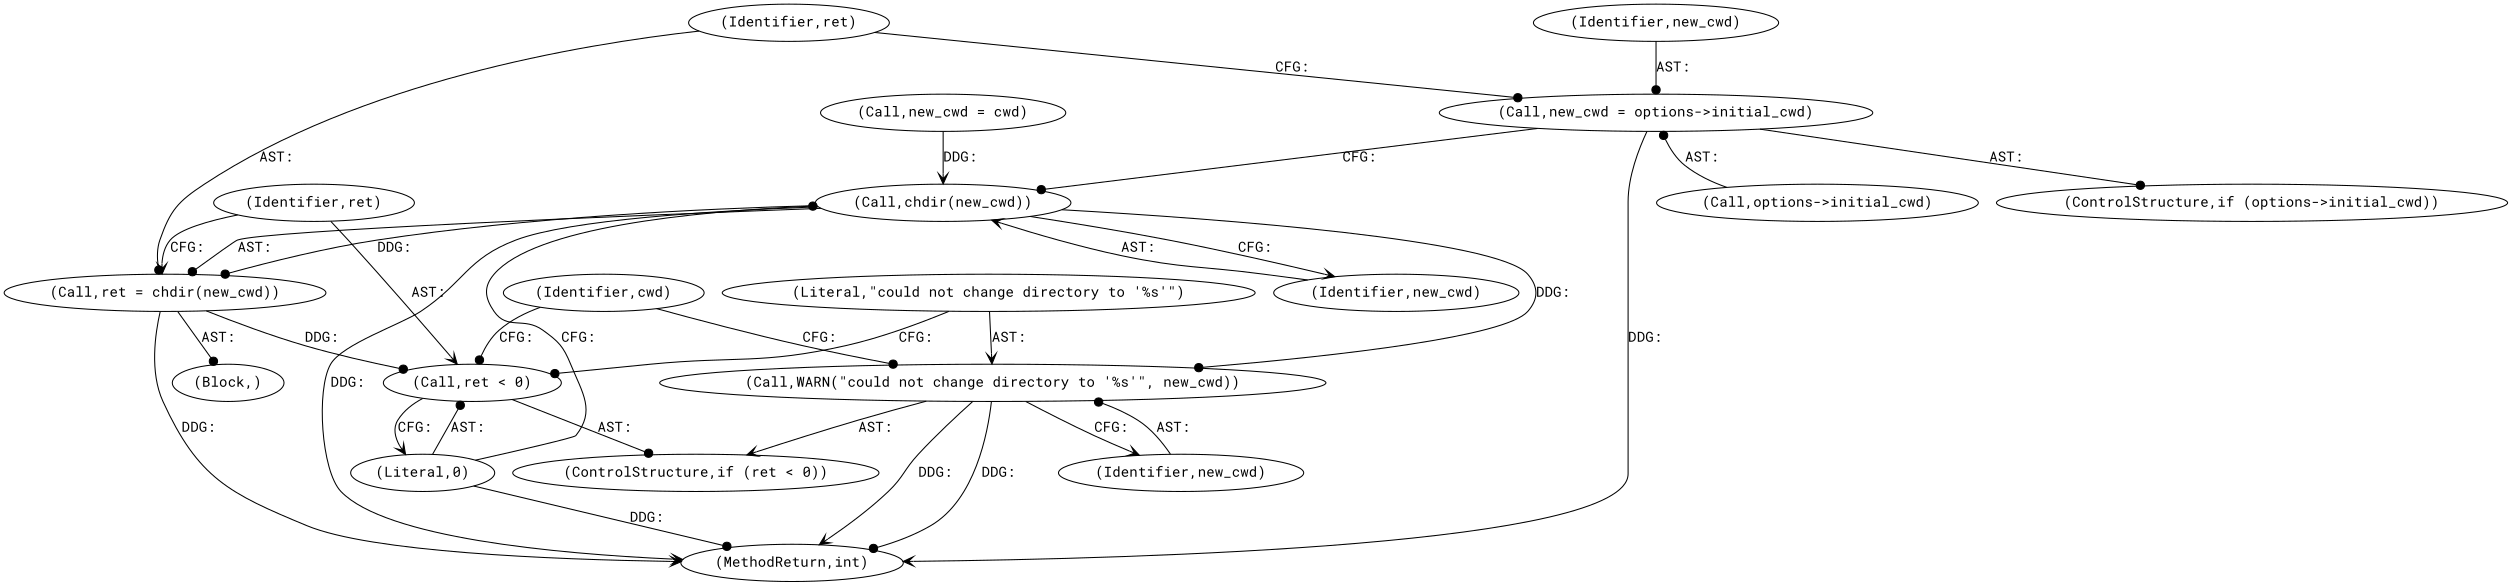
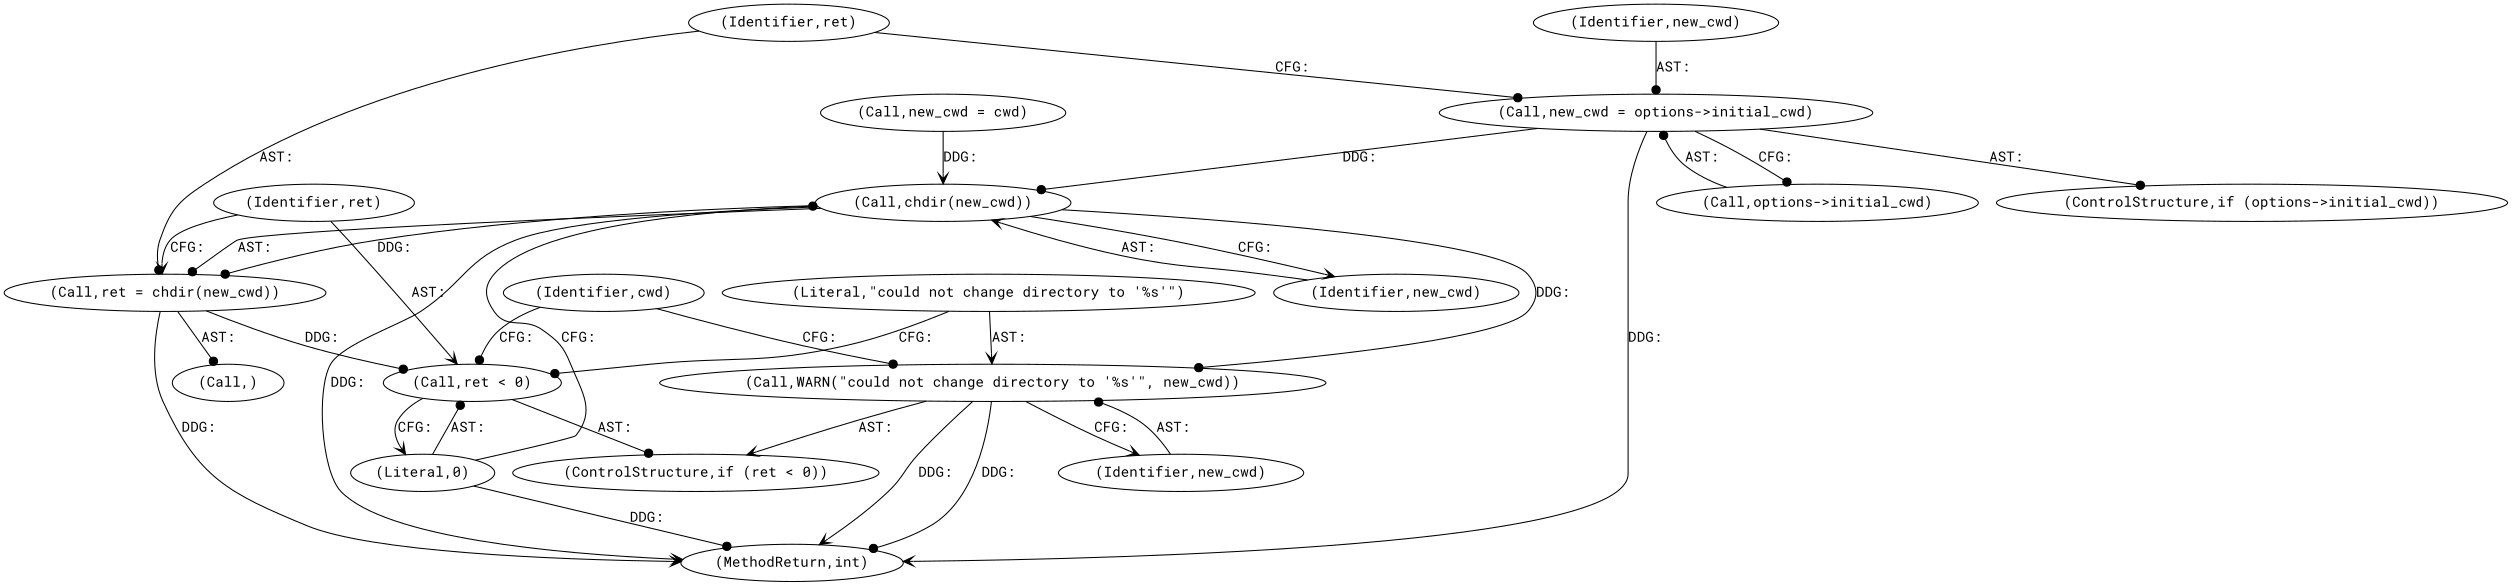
none -> (1740, 154)
(1364, 158) -> (1364, 158)
(228, 383) -> (228, 383)
